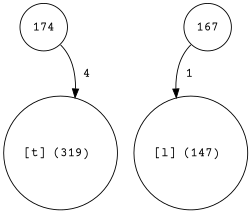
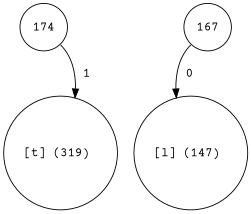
(83, 73) -> (83, 73)
(186, 73) -> (186, 73)
